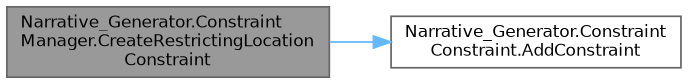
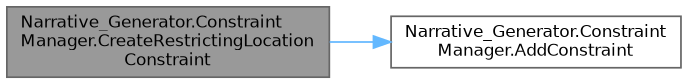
(536, 42) -> (536, 42)
